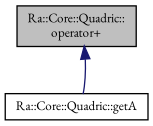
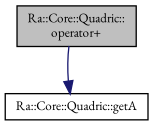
(85, 77) -> (68, 64)
